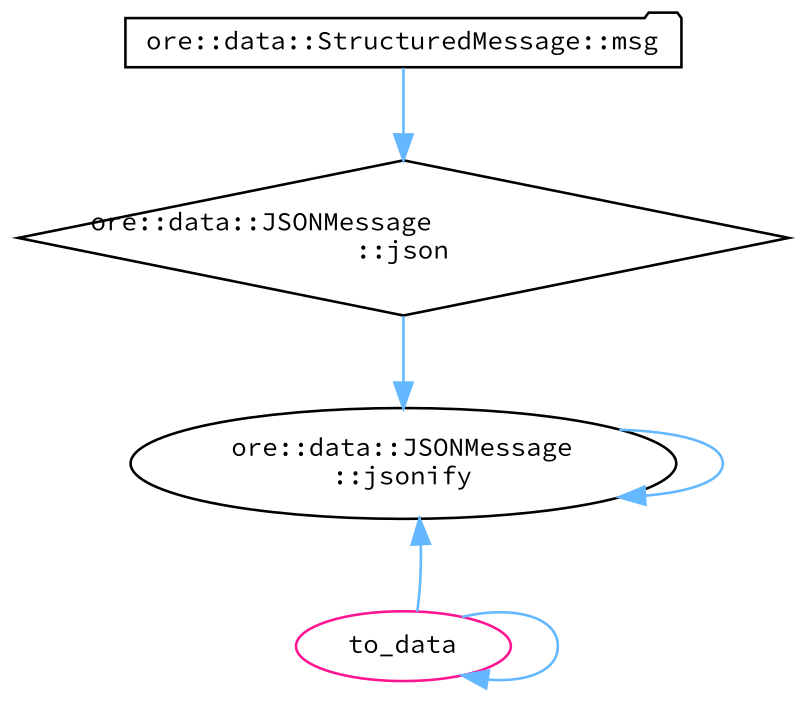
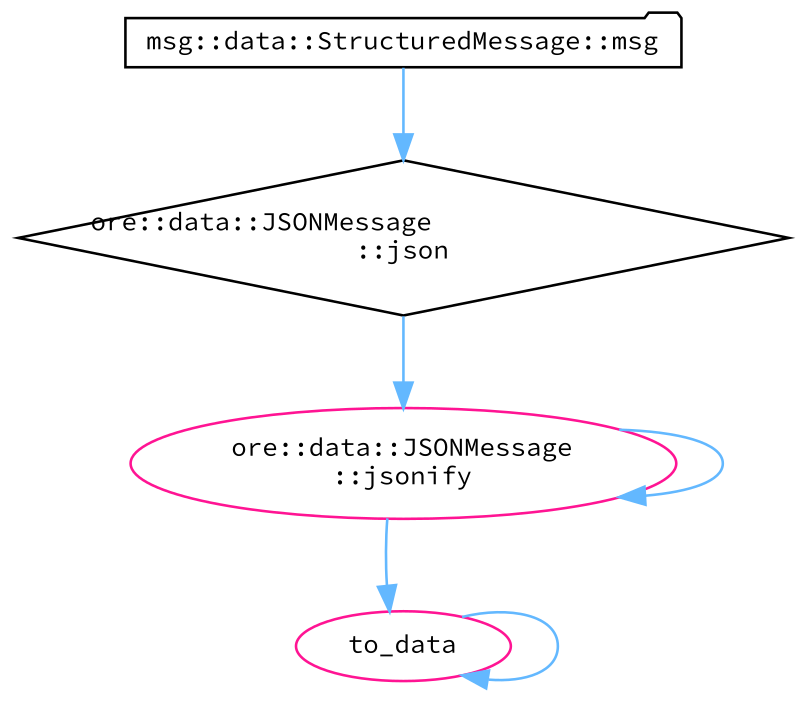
(403, 43) -> (403, 43)
(403, 463) -> (403, 463)
(420, 578) -> (386, 552)
